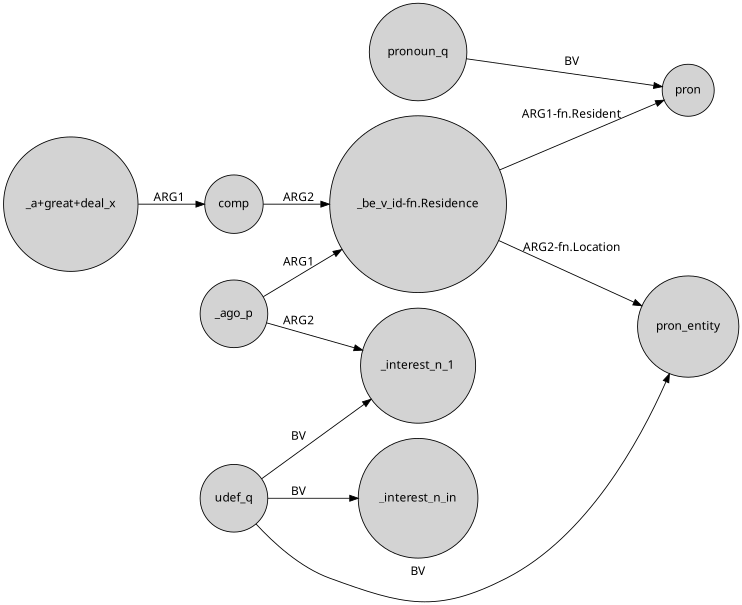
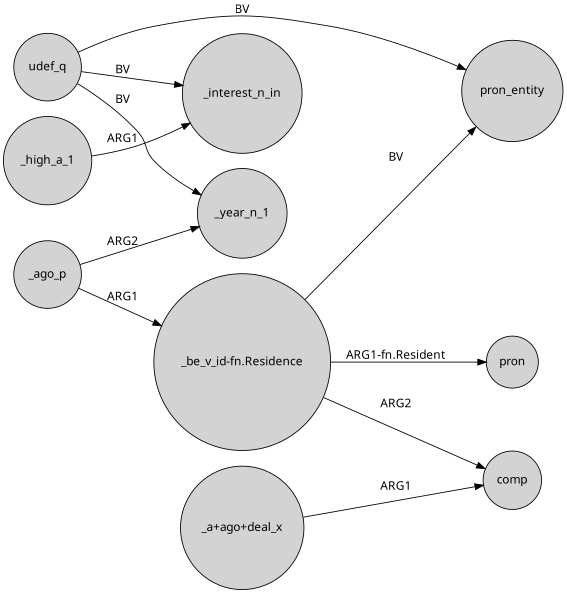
(418, 52) -> none
none -> (48, 161)
(71, 204) -> (242, 528)
(292, 204) -> (400, 431)
(572, 248) -> (396, 158)
(418, 366) -> (242, 213)
